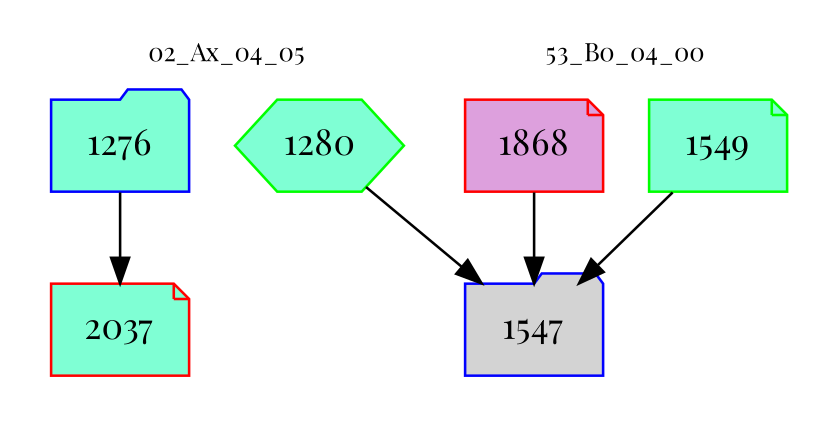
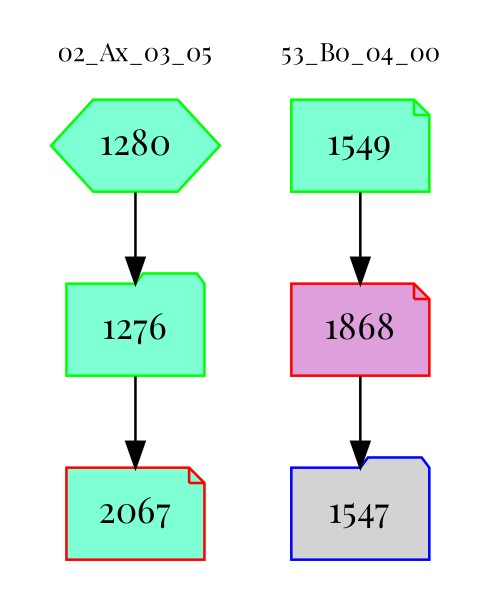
(227, 55) -> (135, 55)
(120, 146) -> (135, 330)
(407, 221) -> (135, 225)
(635, 229) -> (360, 225)
(120, 330) -> (135, 514)
